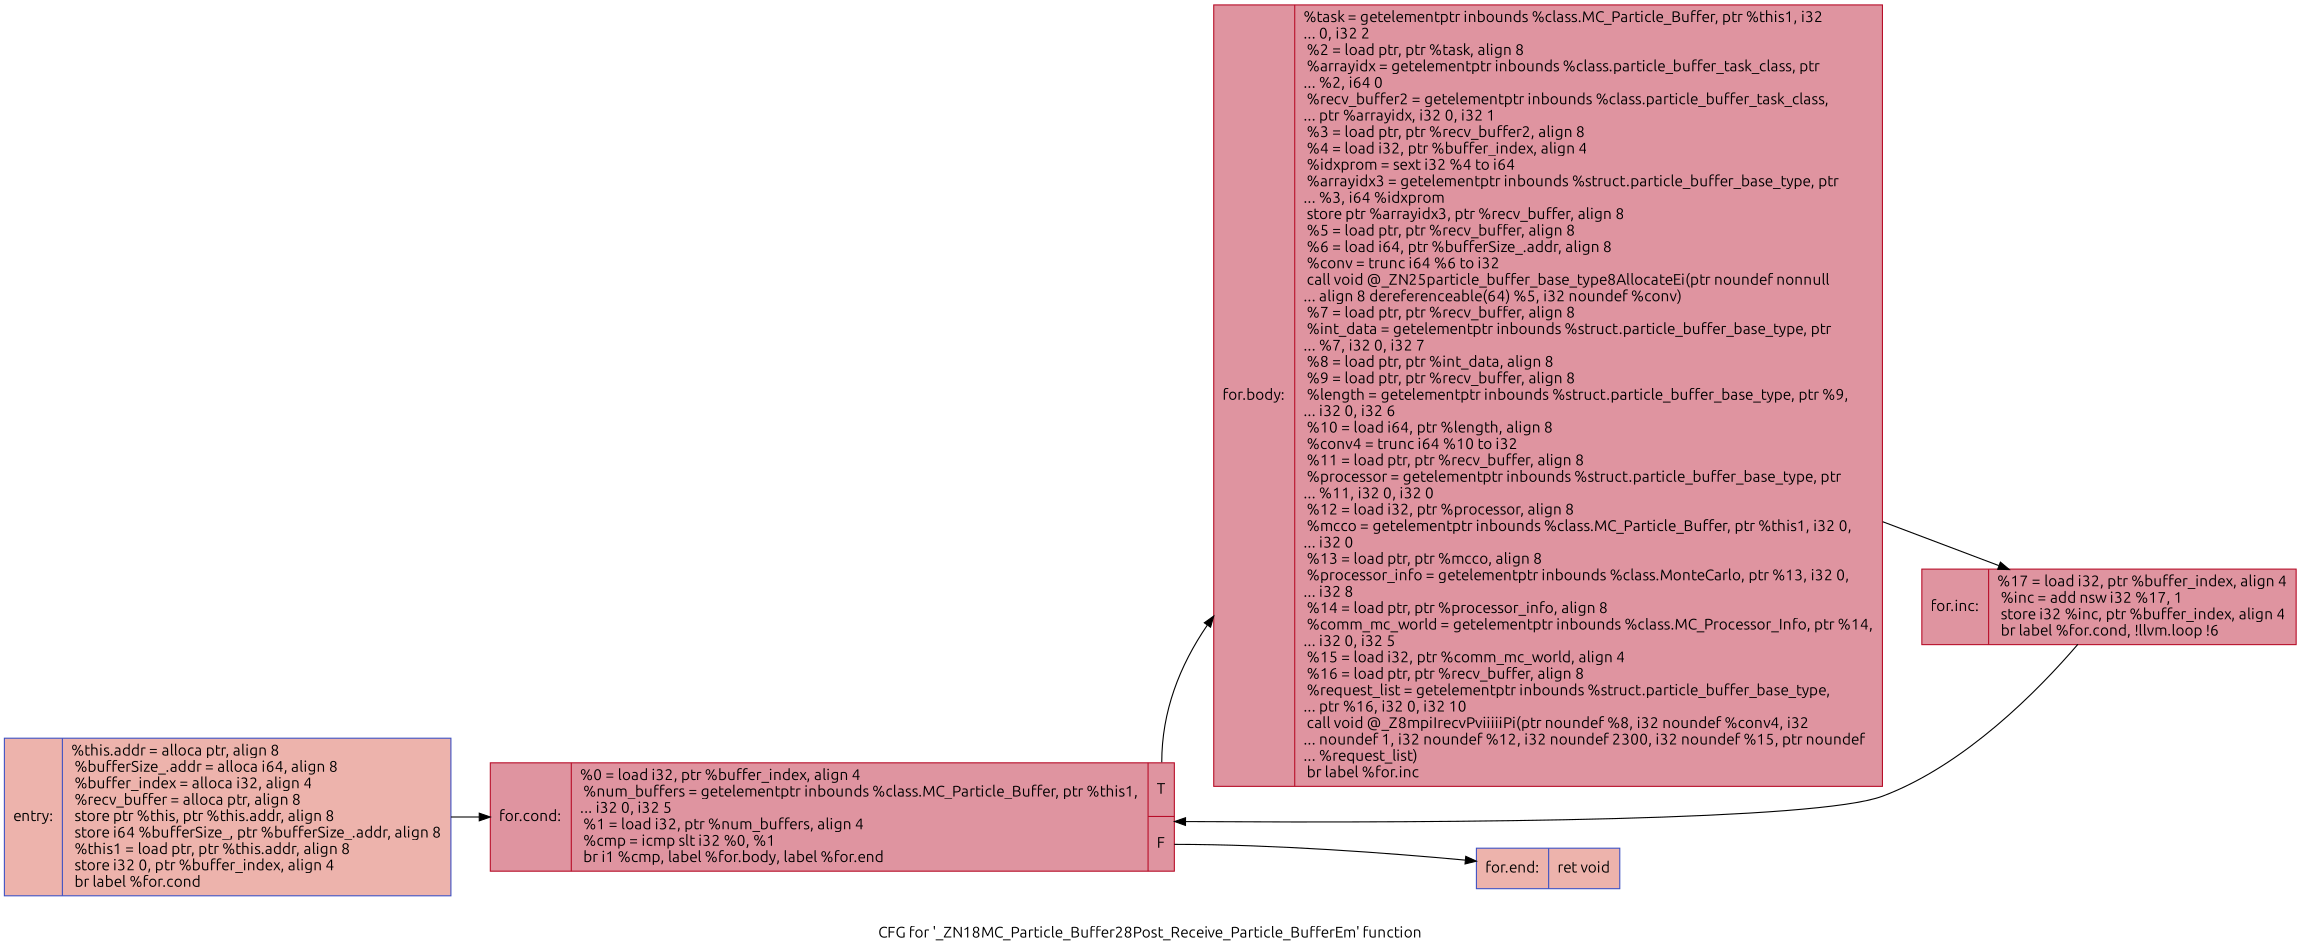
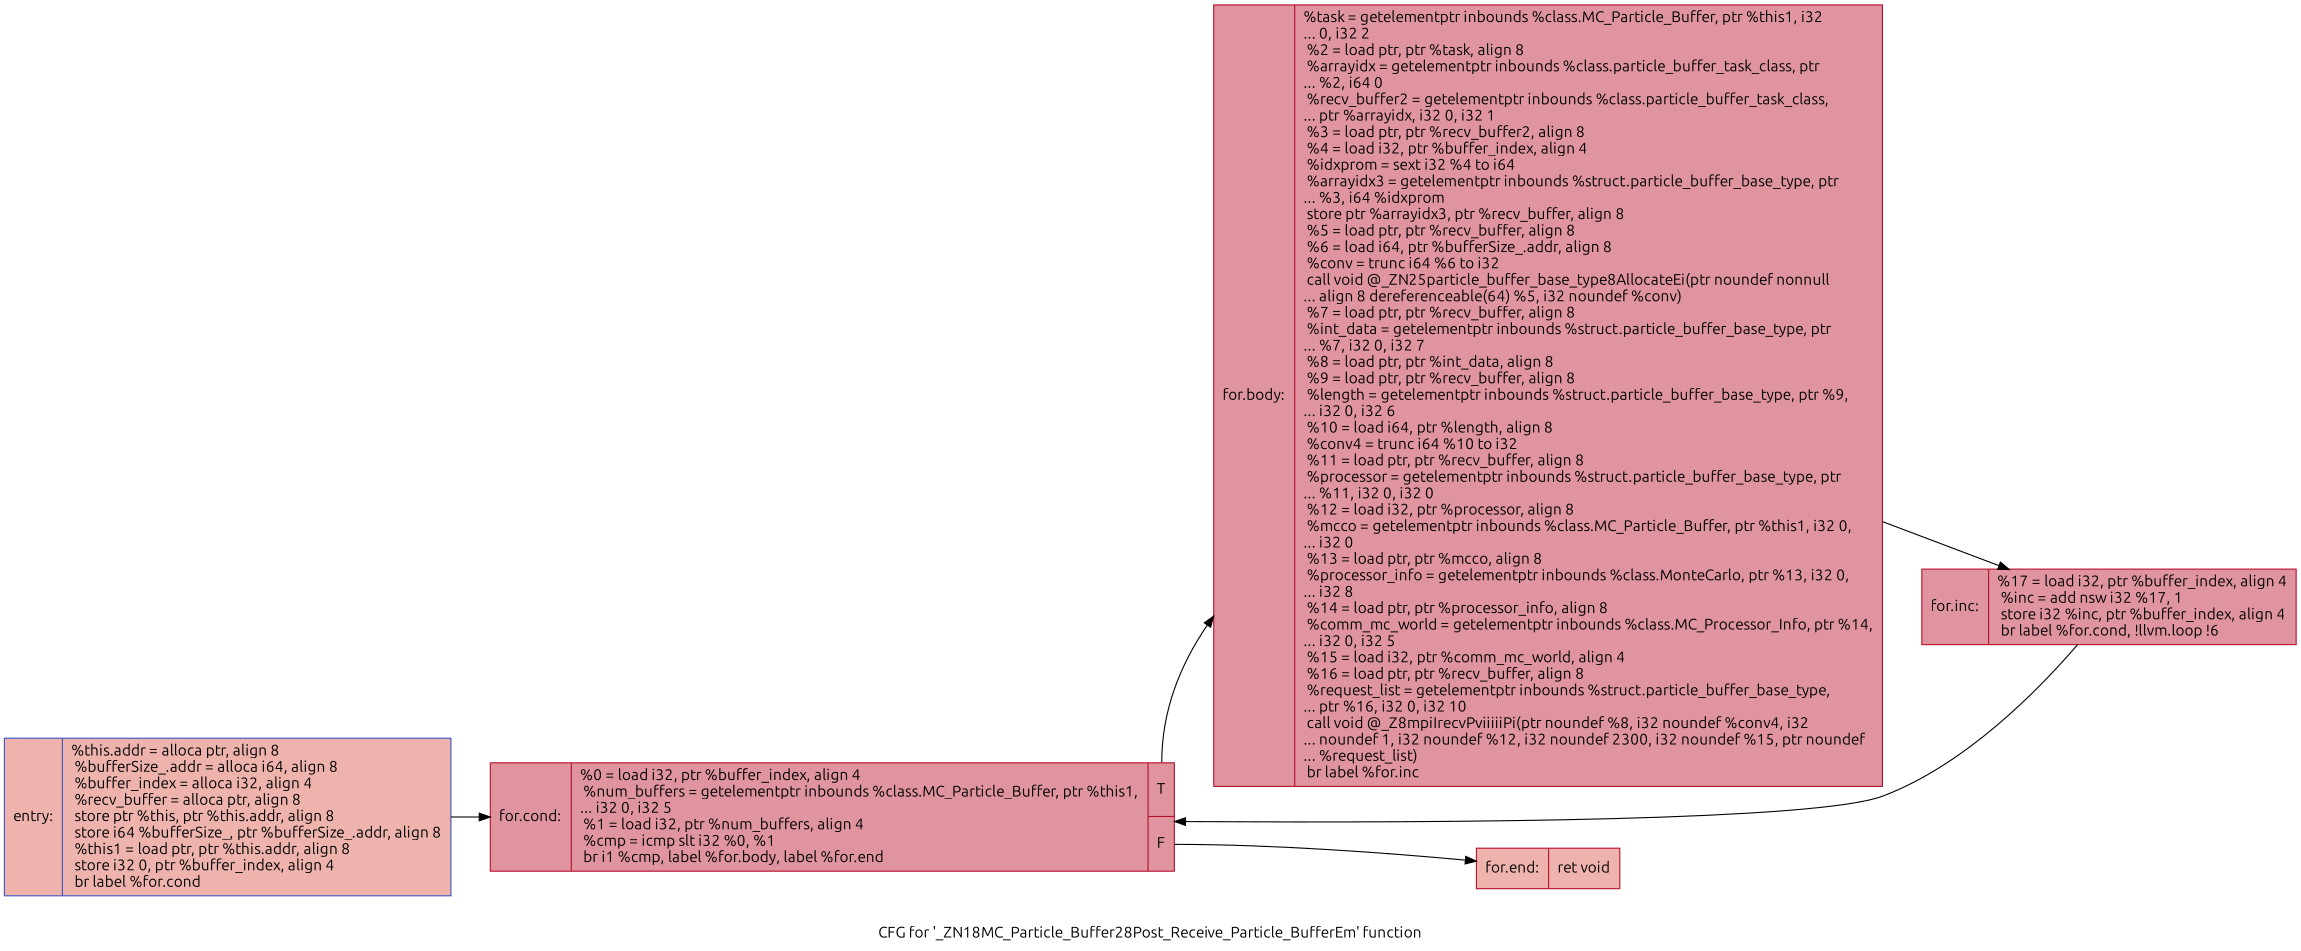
(1548, 868) -> (1548, 868)
